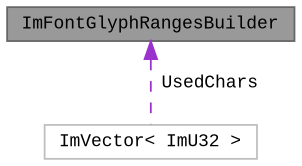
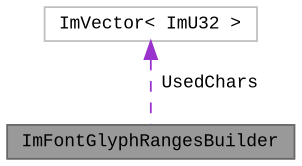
(151, 92) -> (151, 92)
